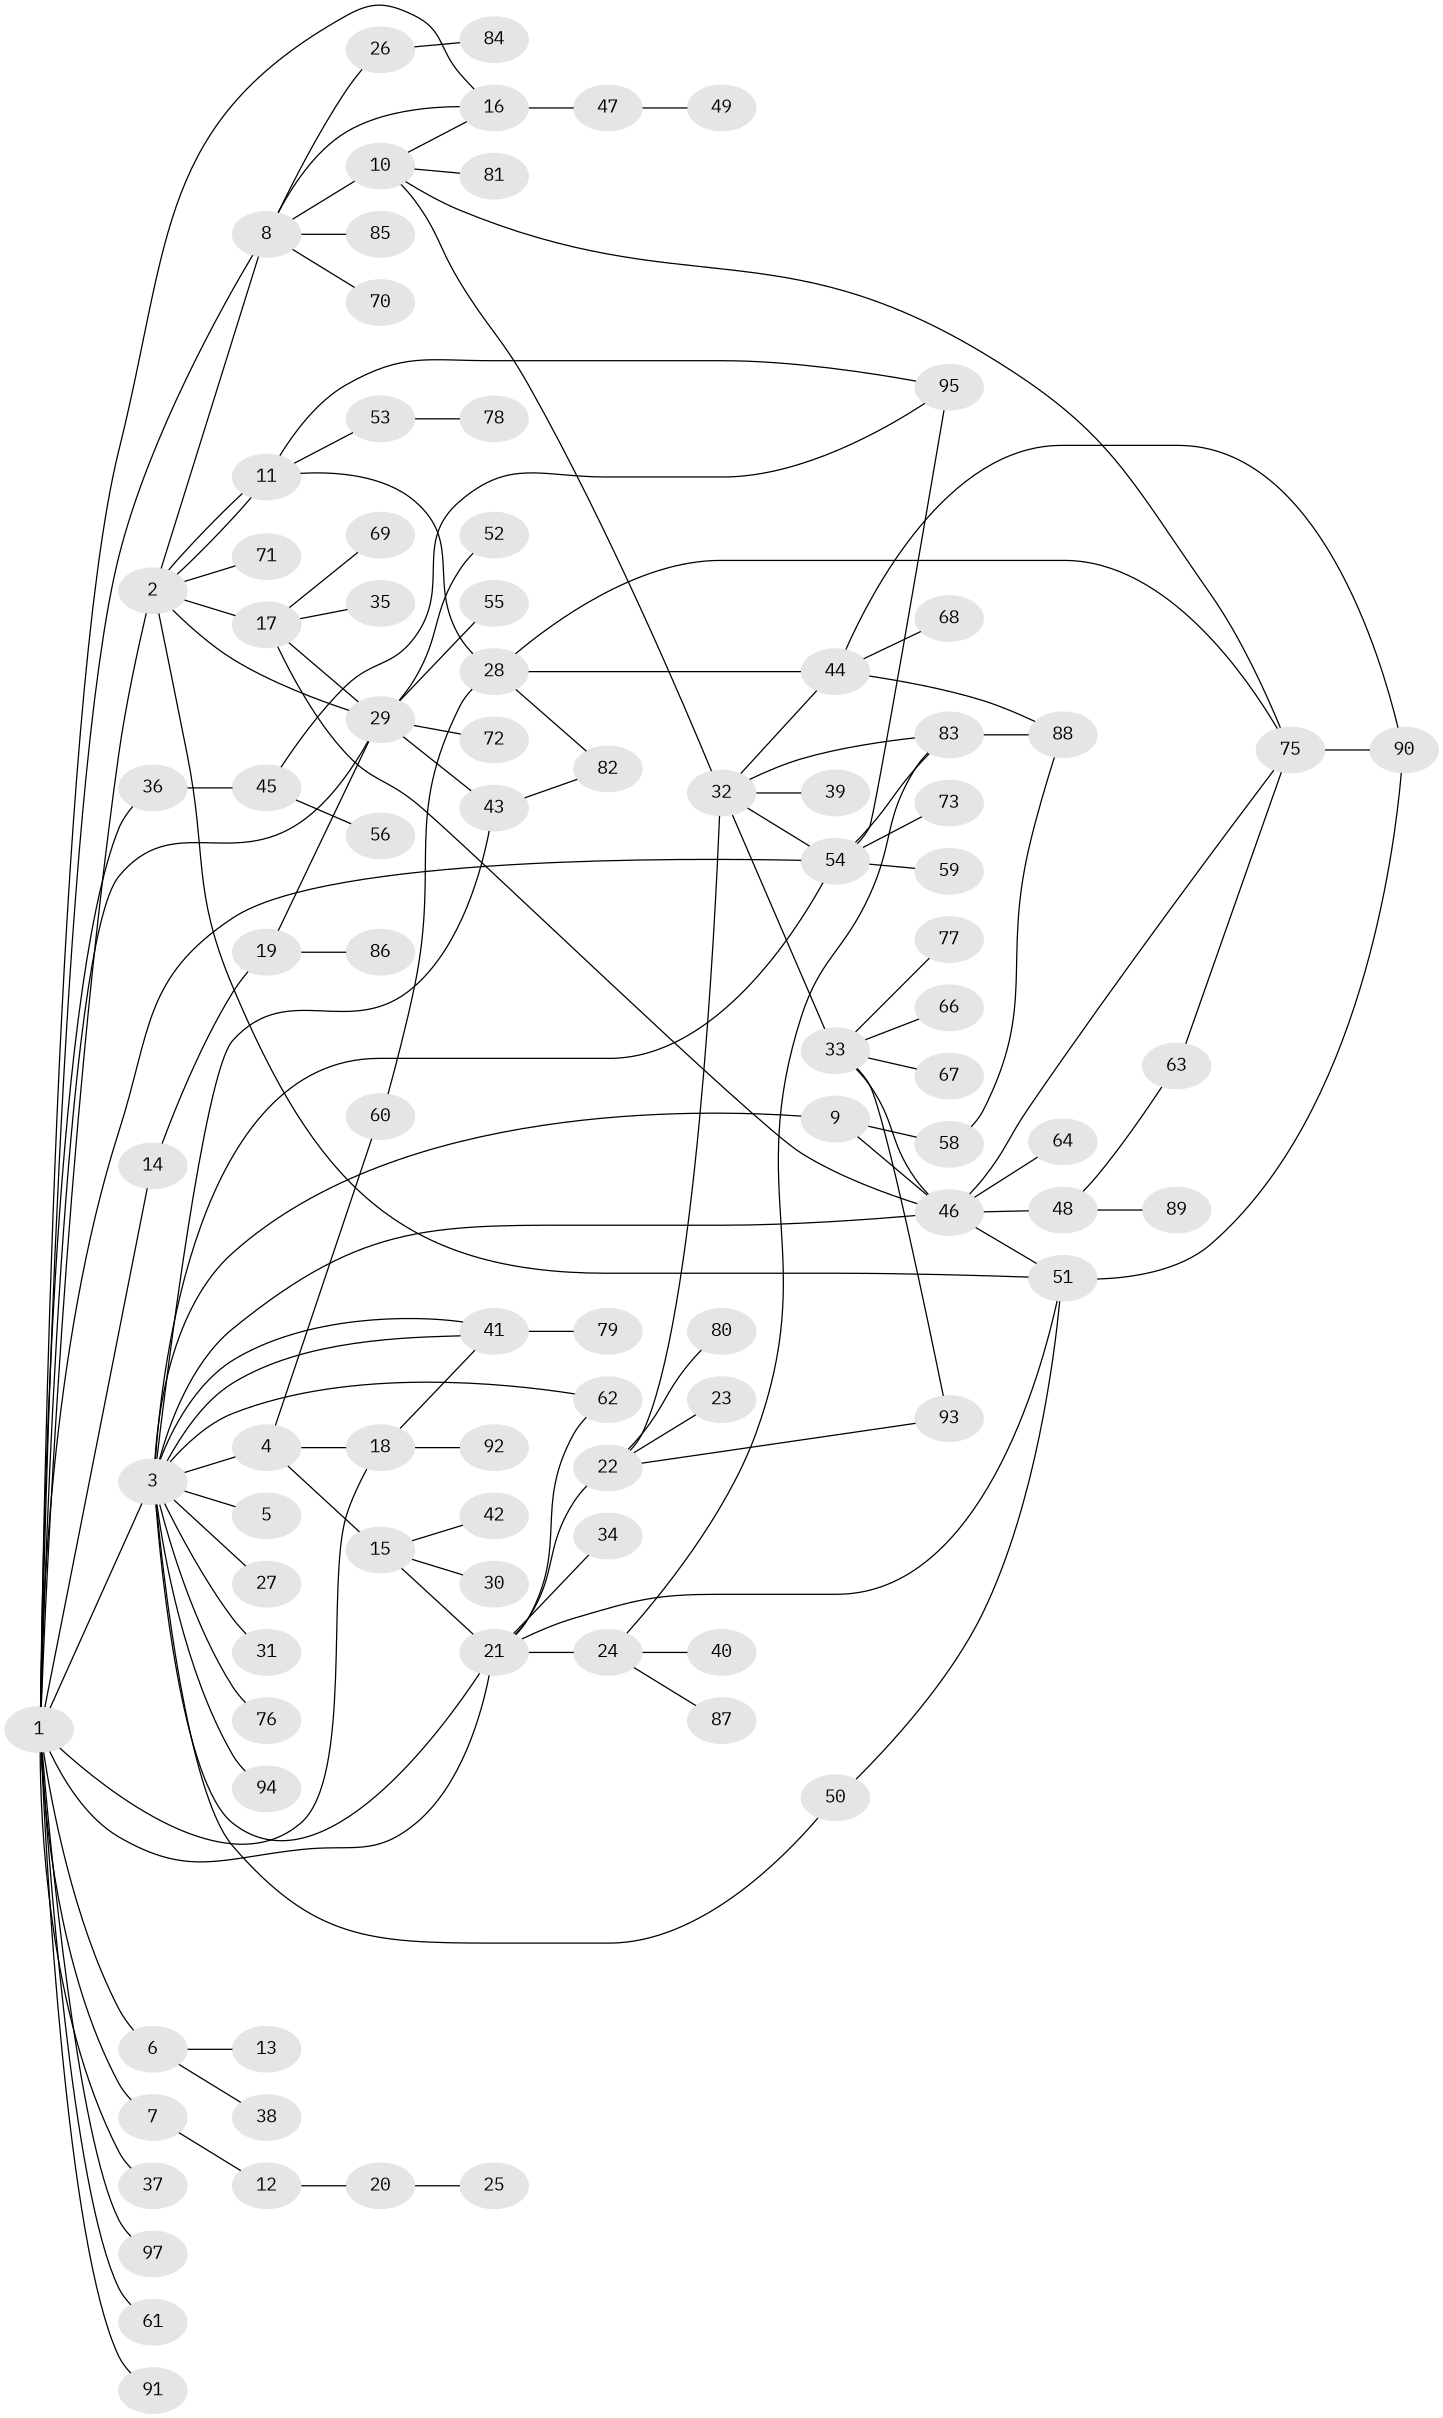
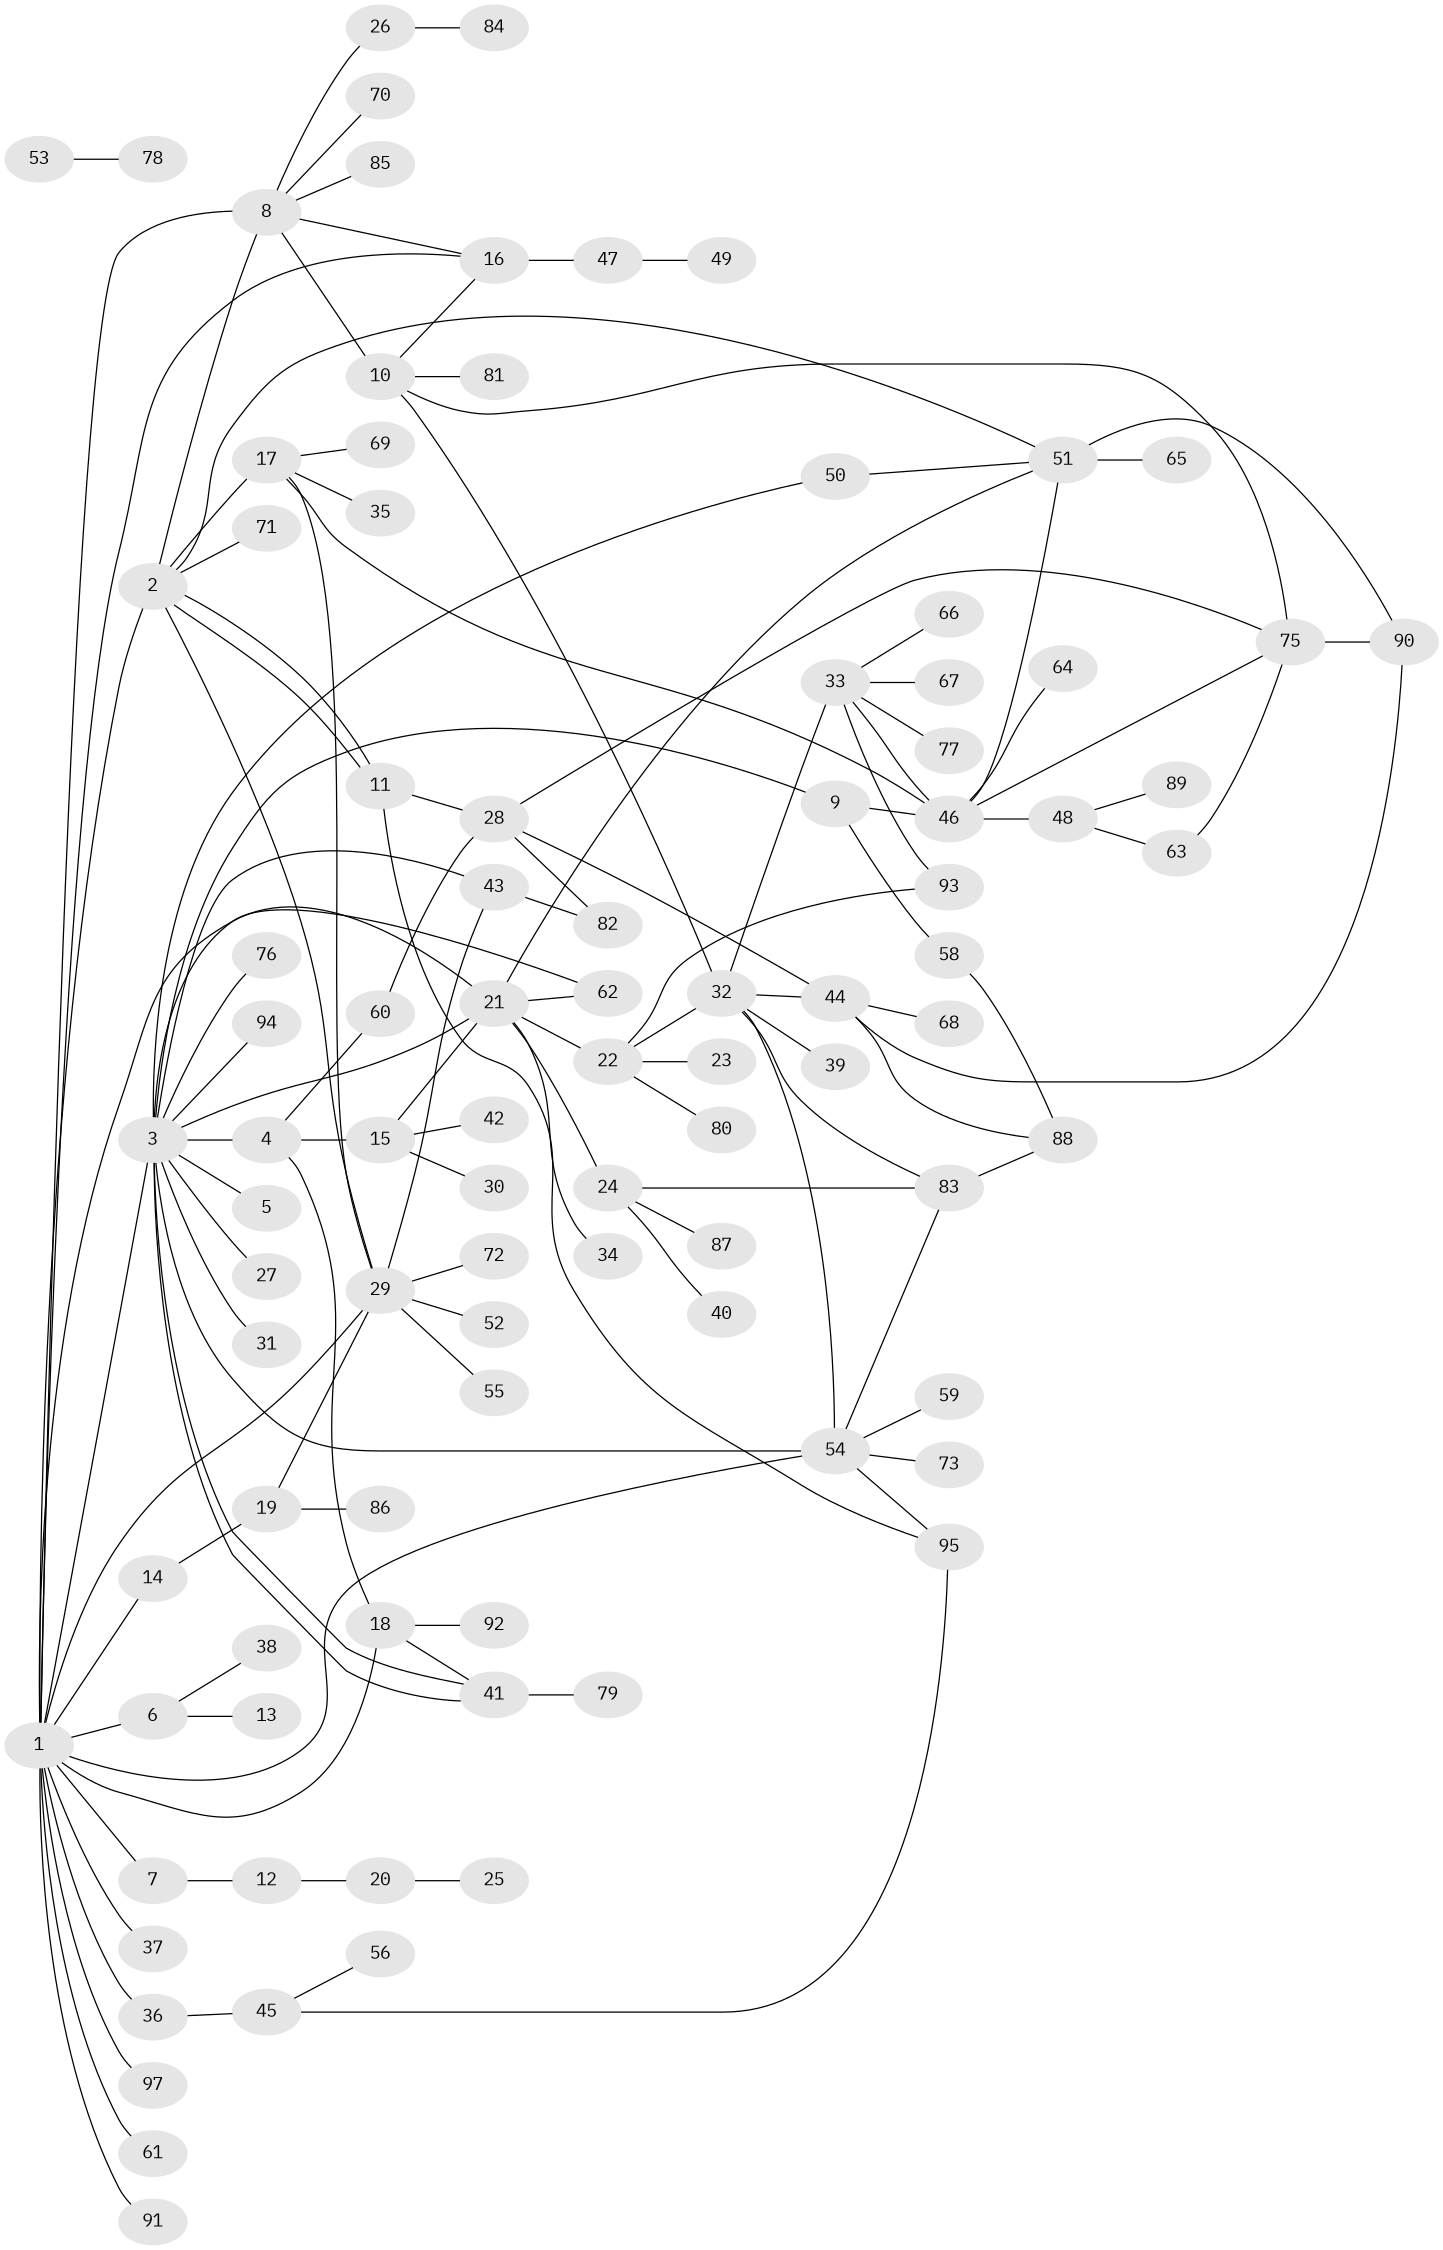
(324, 448) -> none
none -> (1177, 460)
(485, 1227) -> none
